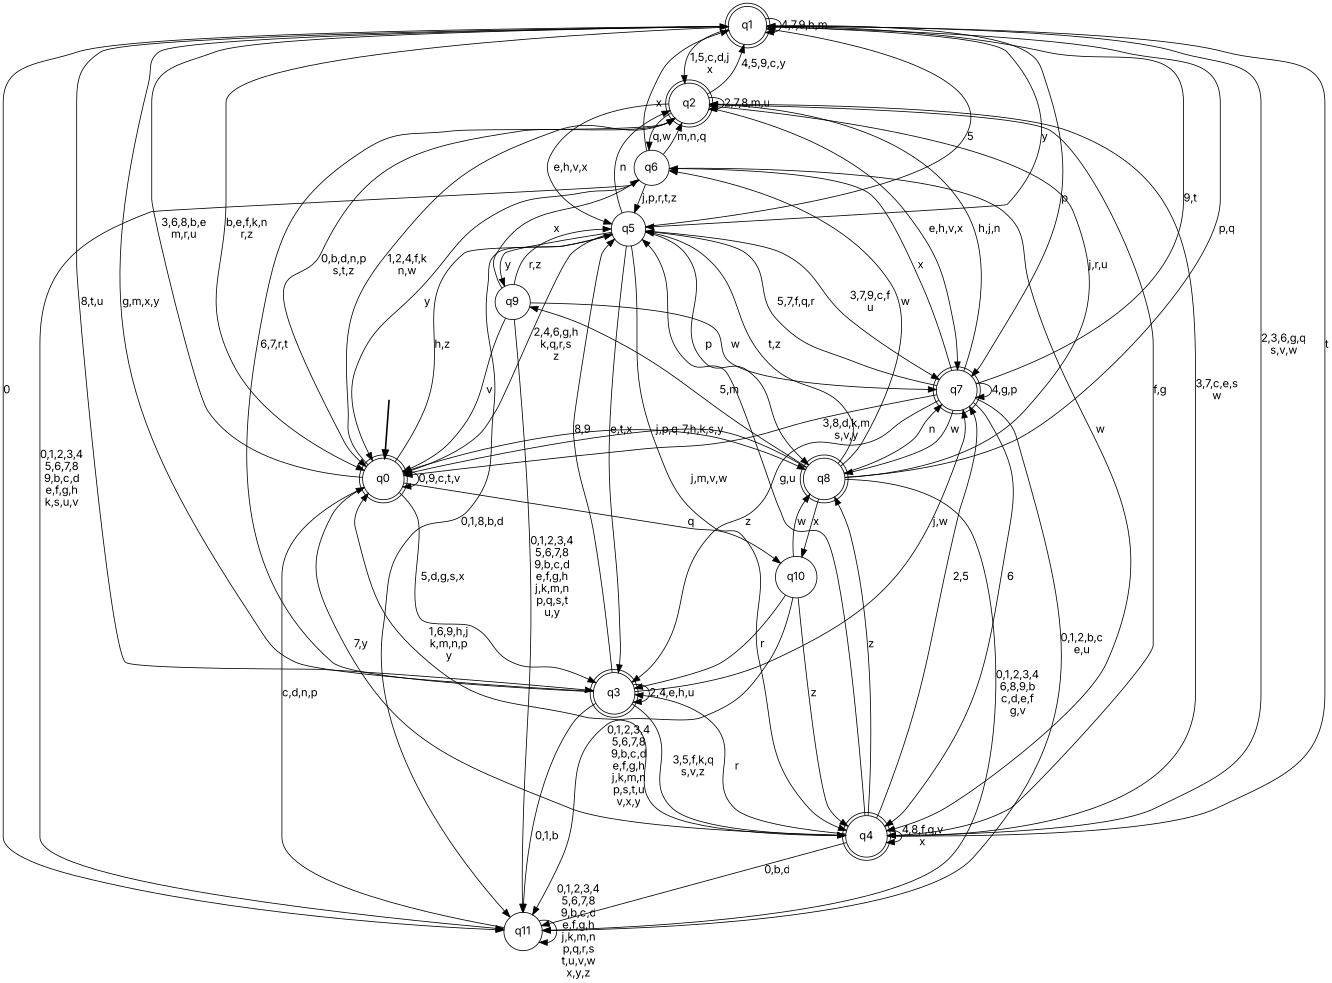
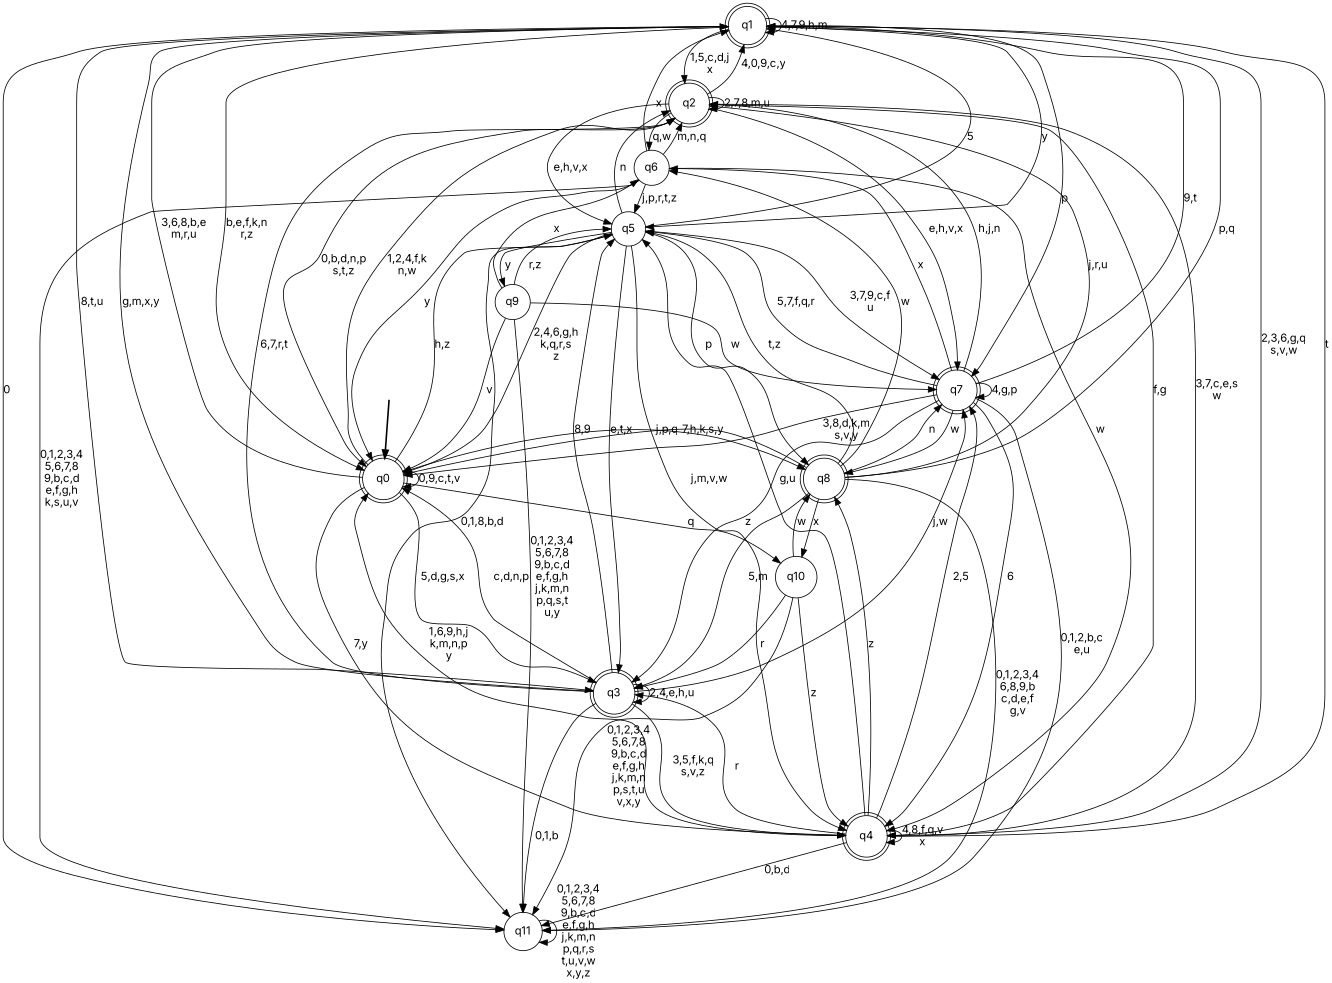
(763, 64) -> (763, 64)
(677, 379) -> (721, 588)
(282, 771) -> (484, 602)
